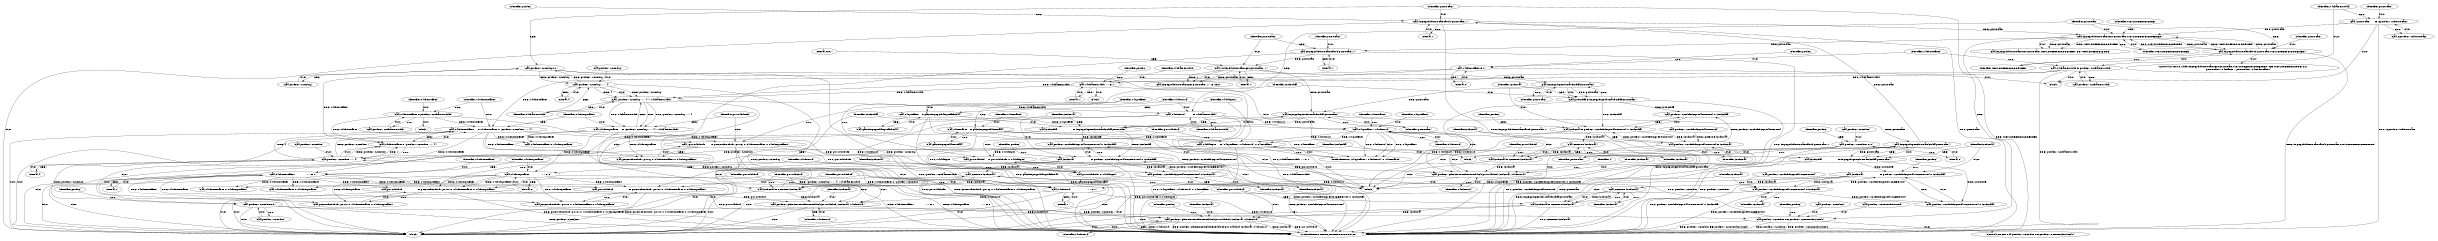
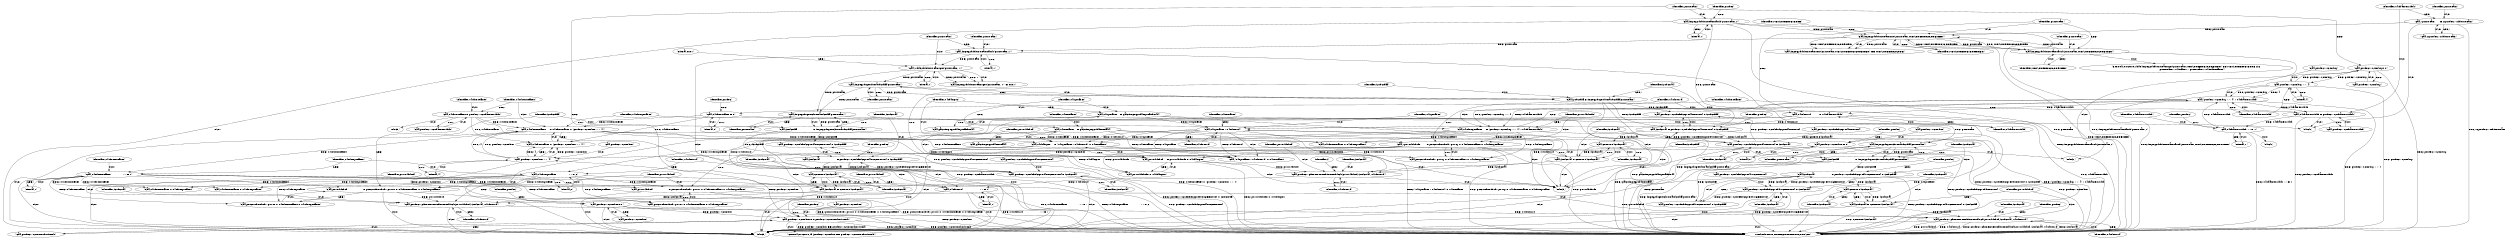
(1368, 80) -> (2275, 107)
none -> (1027, 159)
(1366, 159) -> (1257, 159)
none -> (418, 227)
